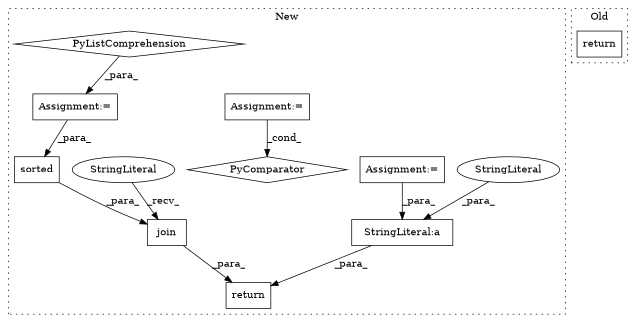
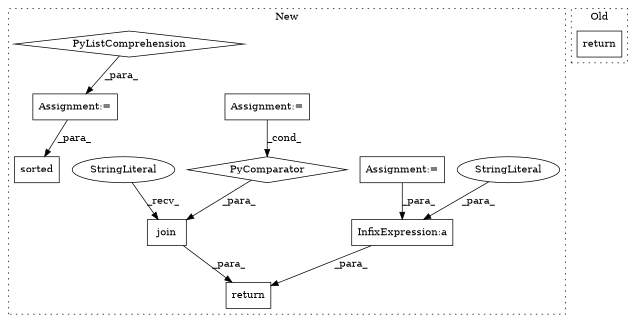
(99, 203) -> (222, 198)
(402, 233) -> (402, 233)
